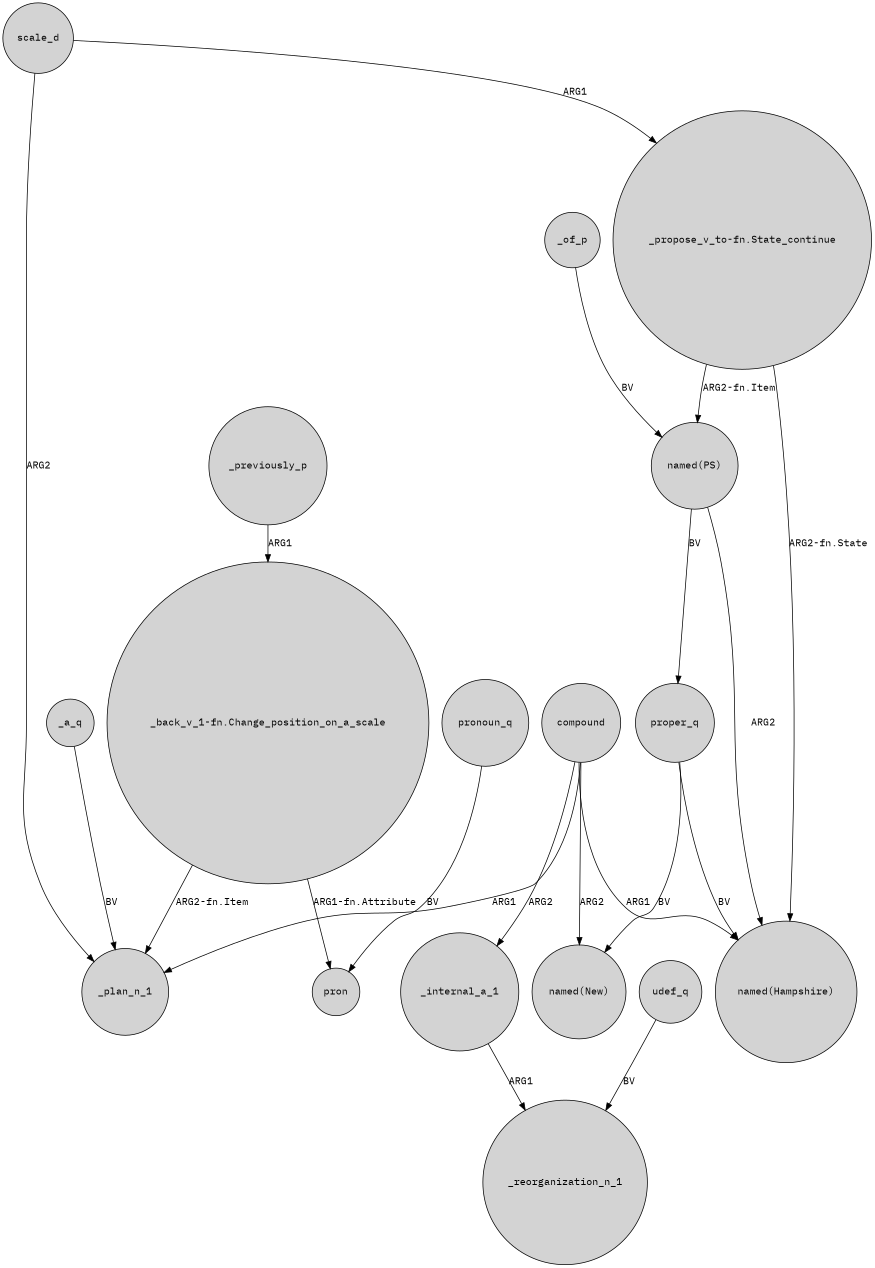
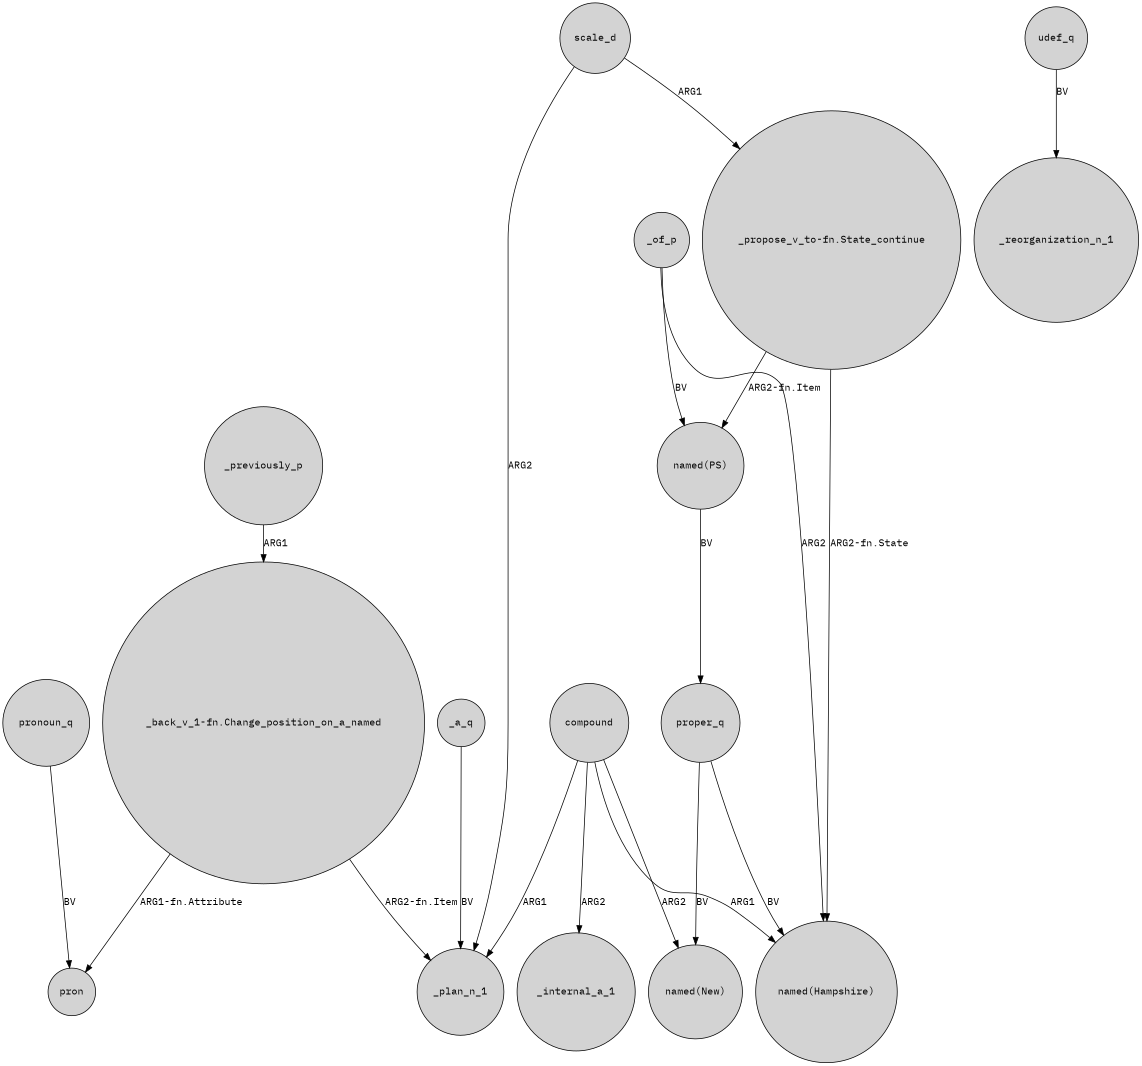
(735, 713) -> (802, 547)
(268, 723) -> (264, 723)
(505, 1074) -> none
